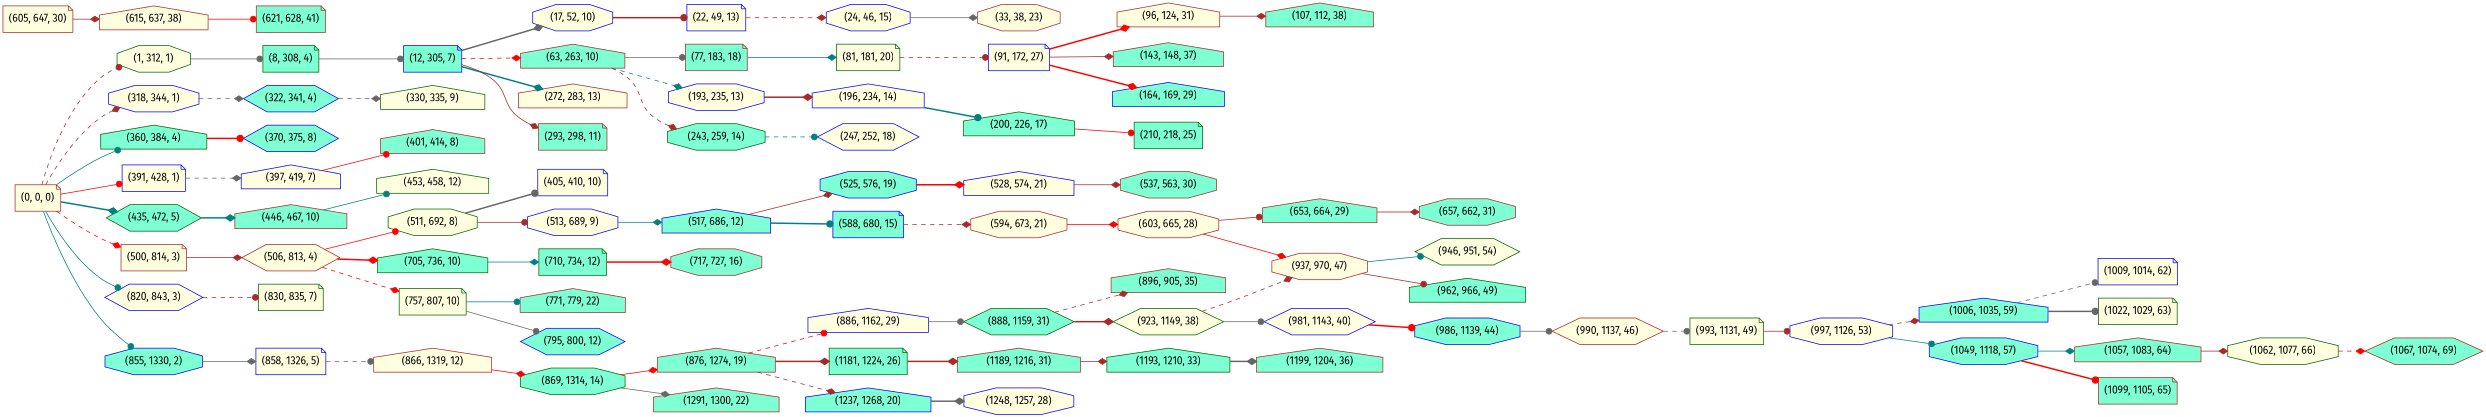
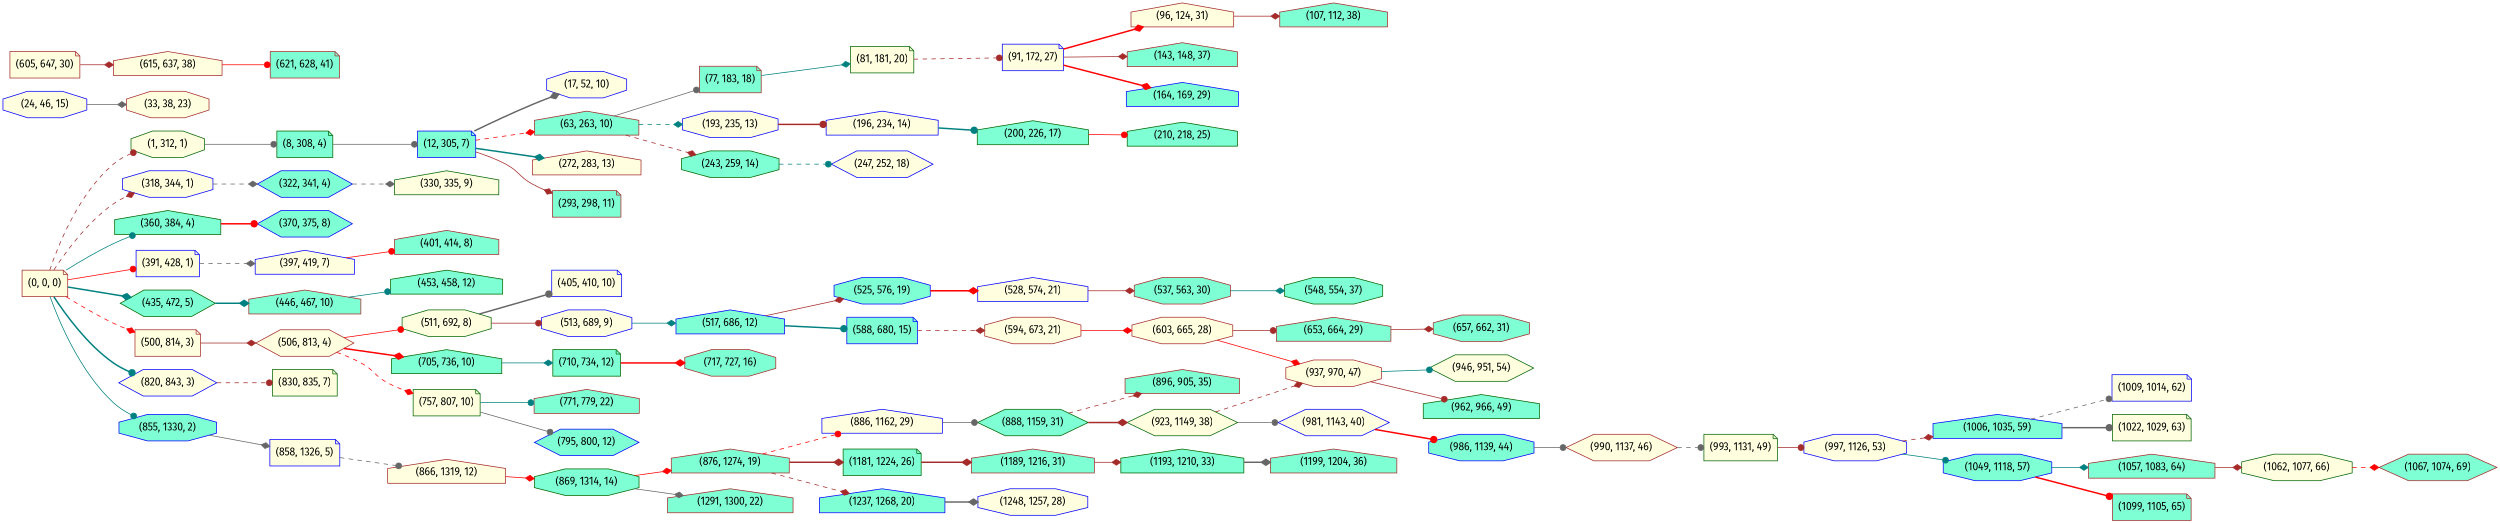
(716, 18) -> none
(784, 97) -> (799, 124)
(1168, 135) -> (1182, 135)
(433, 183) -> (447, 283)
(75, 254) -> (87, 339)
none -> (1334, 291)
